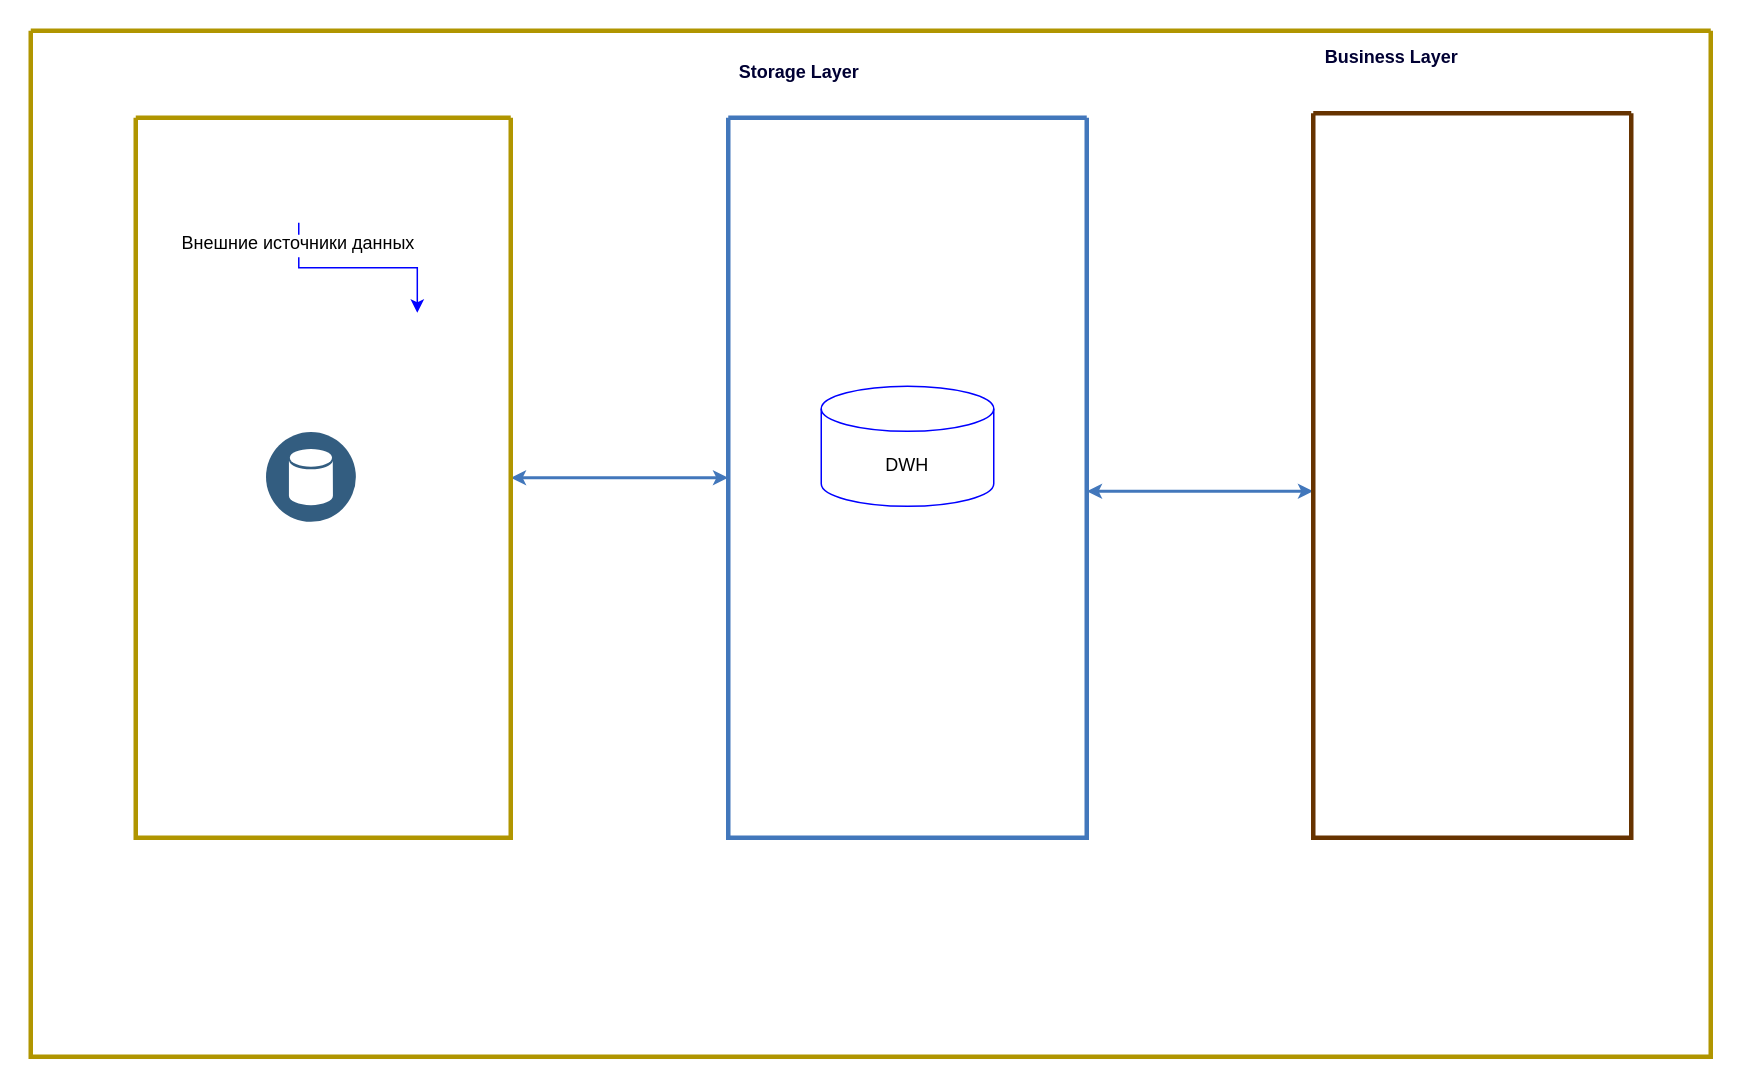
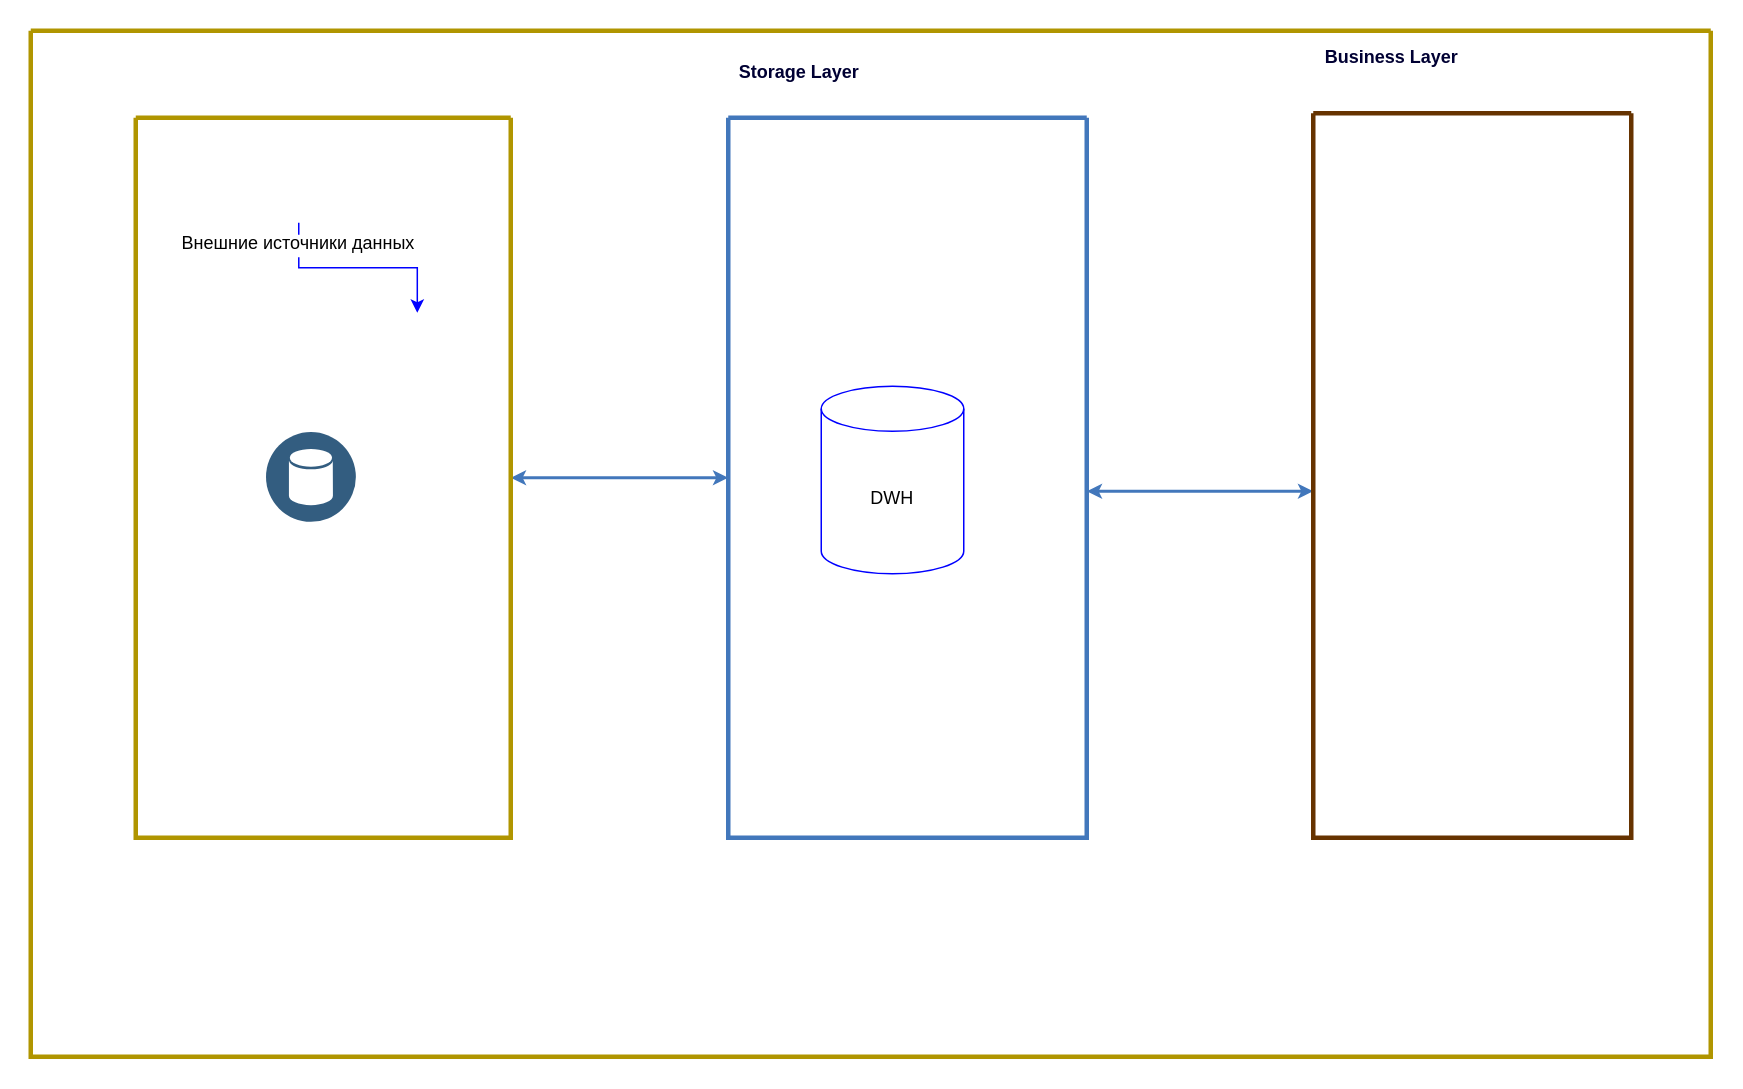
(908, 446) -> (893, 480)
